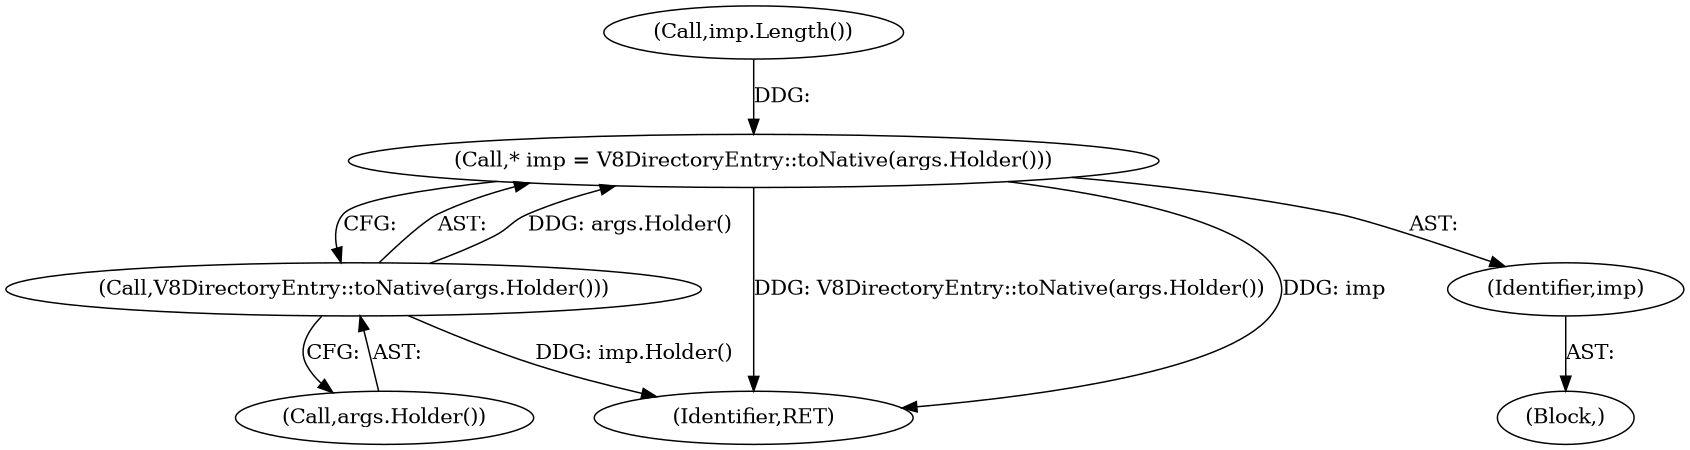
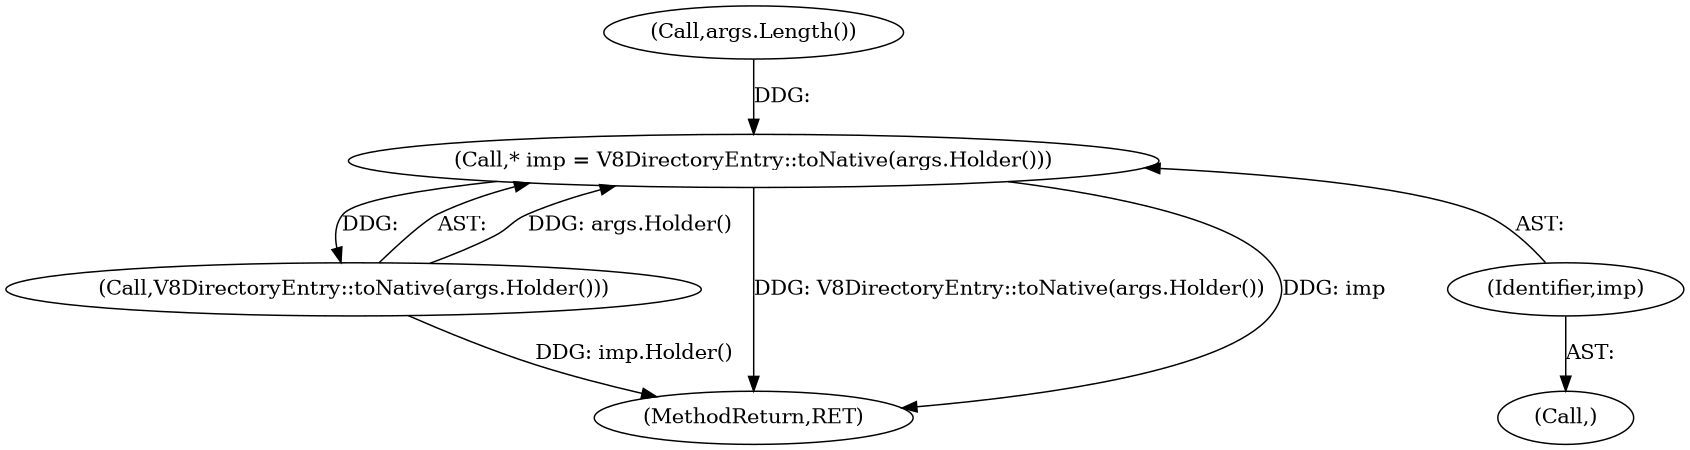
(754, 32) -> (754, 32)
(1285, 204) -> (1363, 186)
(374, 225) -> (374, 225)
(385, 418) -> none
(754, 418) -> (754, 418)
(1566, 418) -> (1566, 418)
